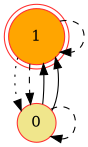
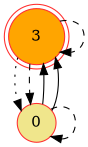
(37, 37) -> (37, 37)
